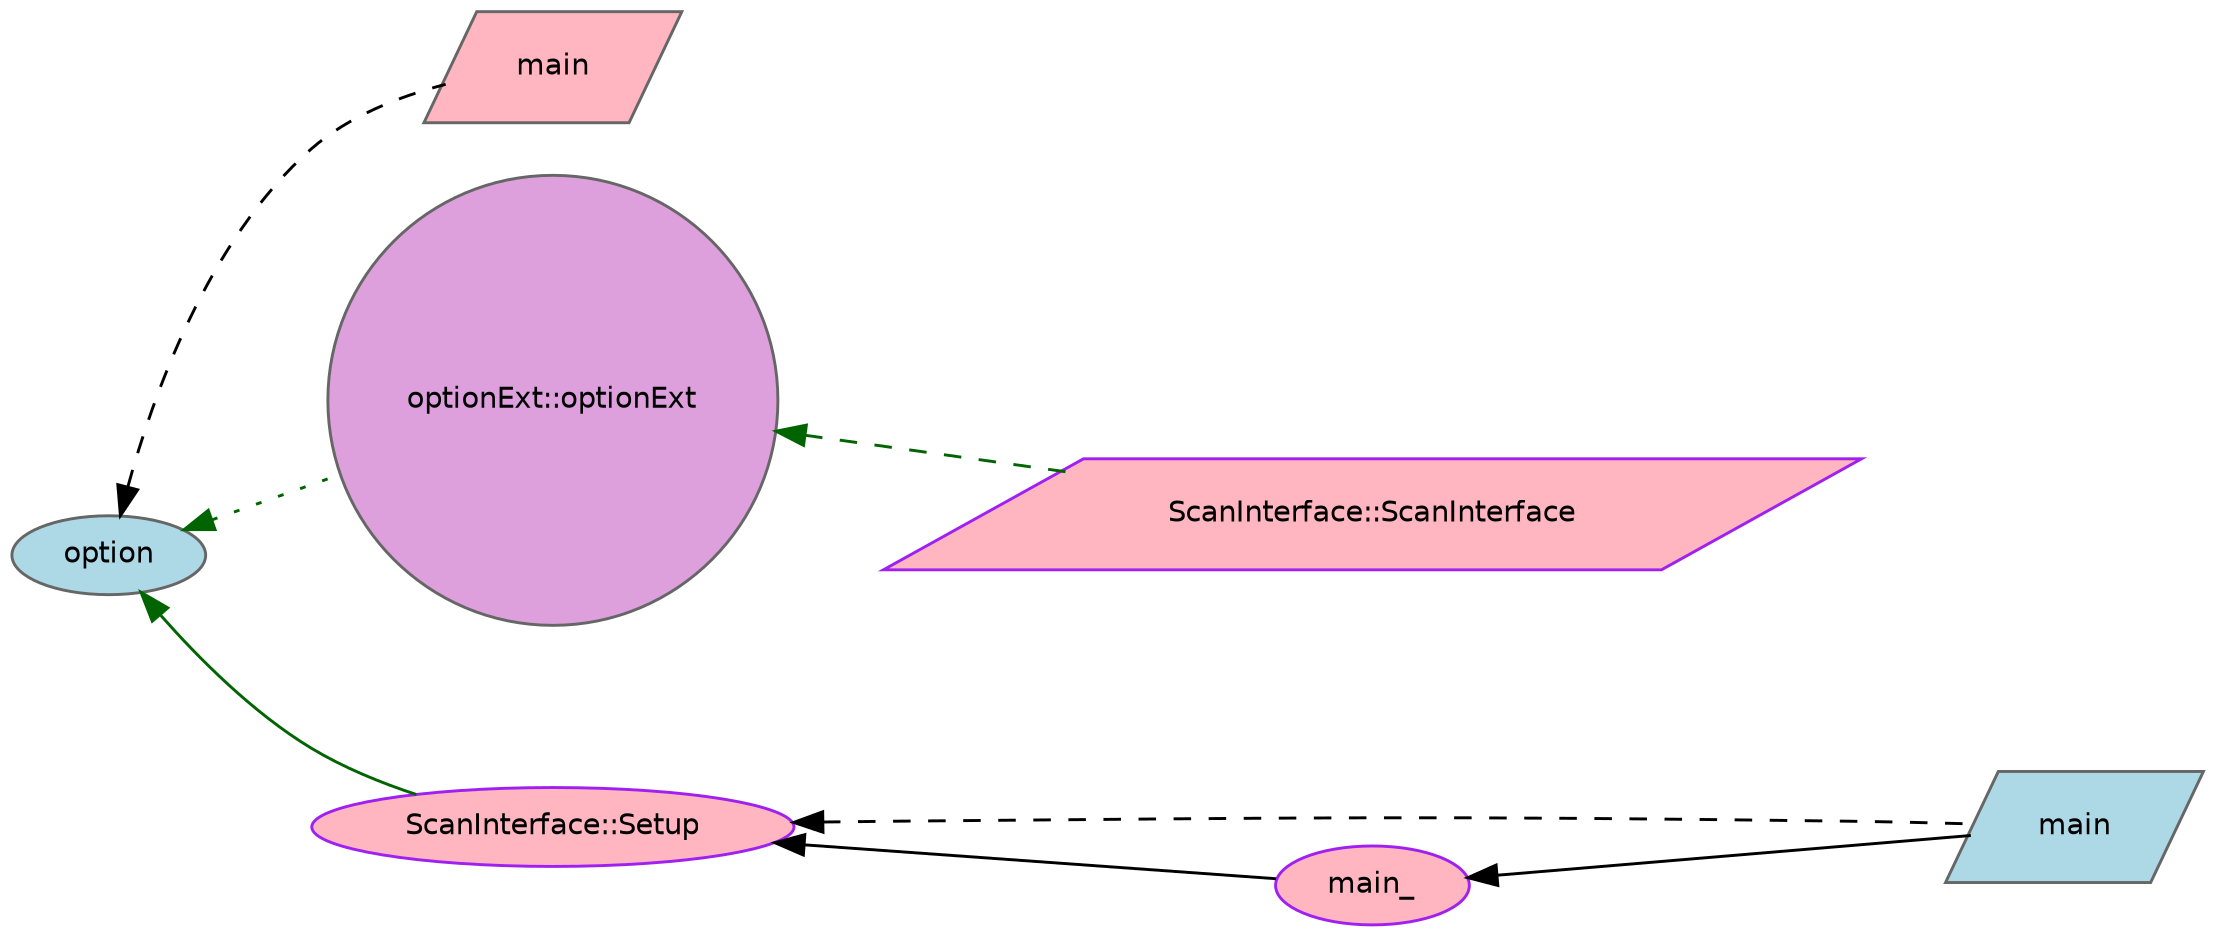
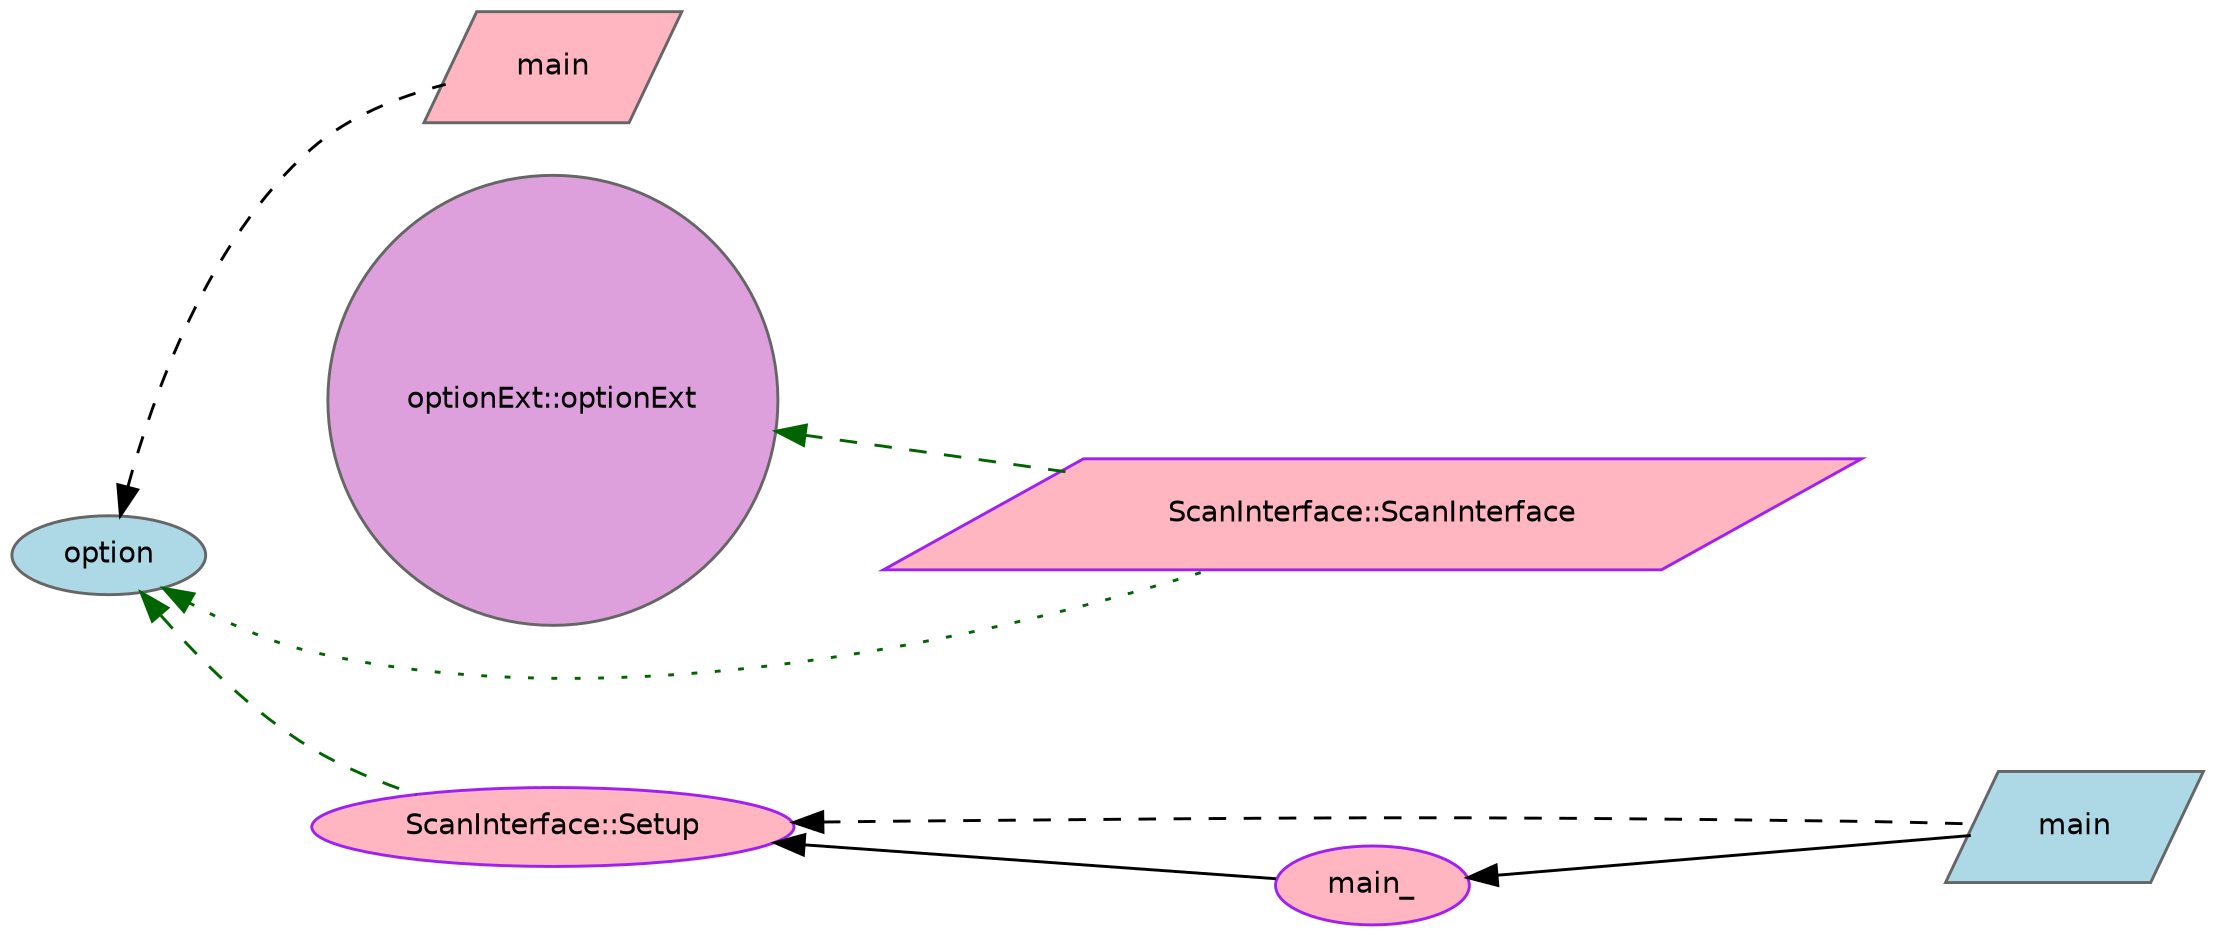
(276, 497) -> (699, 672)
(276, 724) -> (276, 724)
